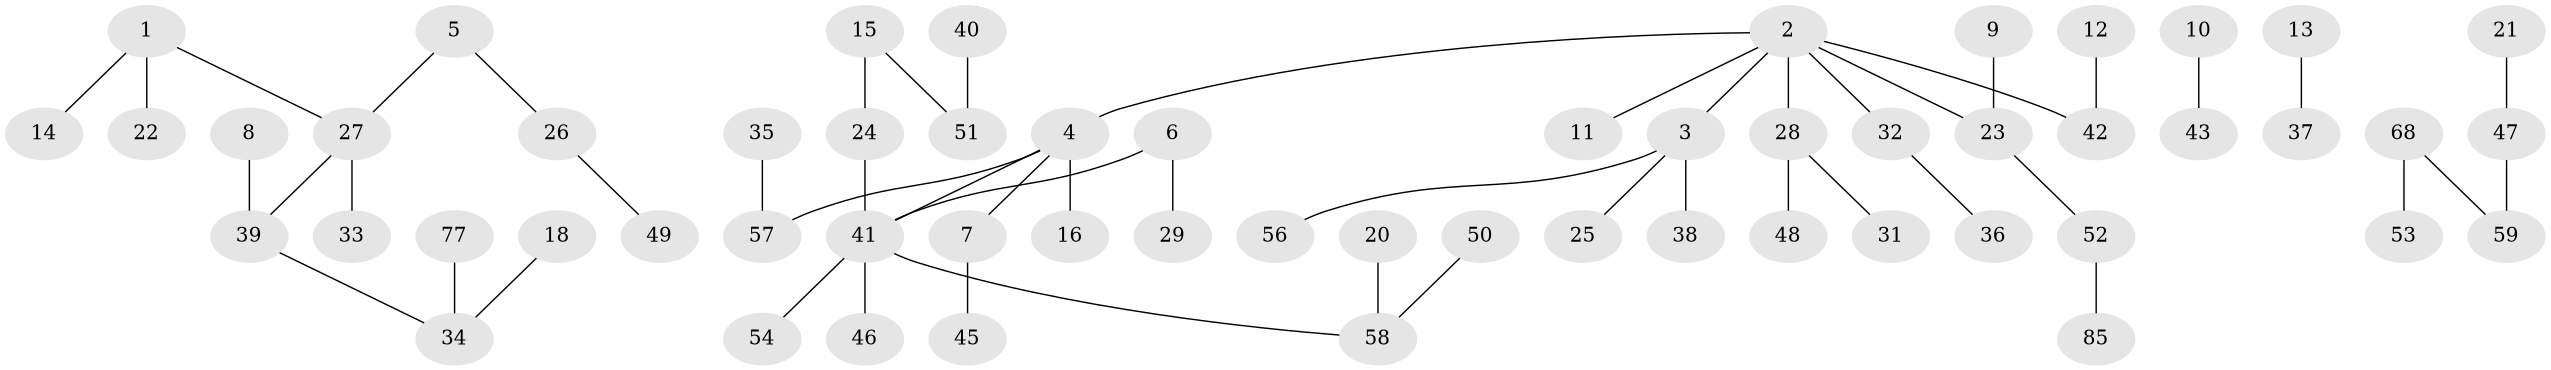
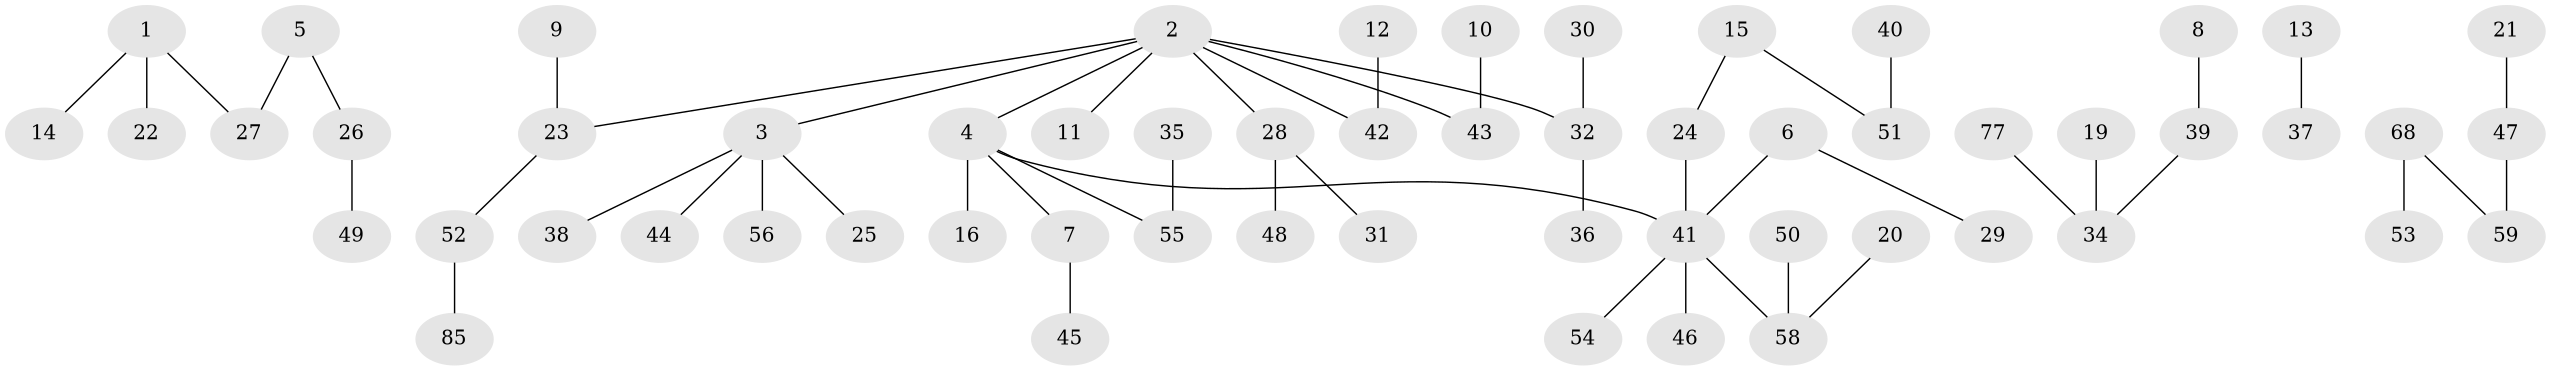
none -> (1583, 31)
none -> (1331, 75)
(301, 185) -> none
(352, 237) -> none
(557, 237) -> (2096, 134)
none -> (660, 237)
(762, 237) -> (1173, 237)
